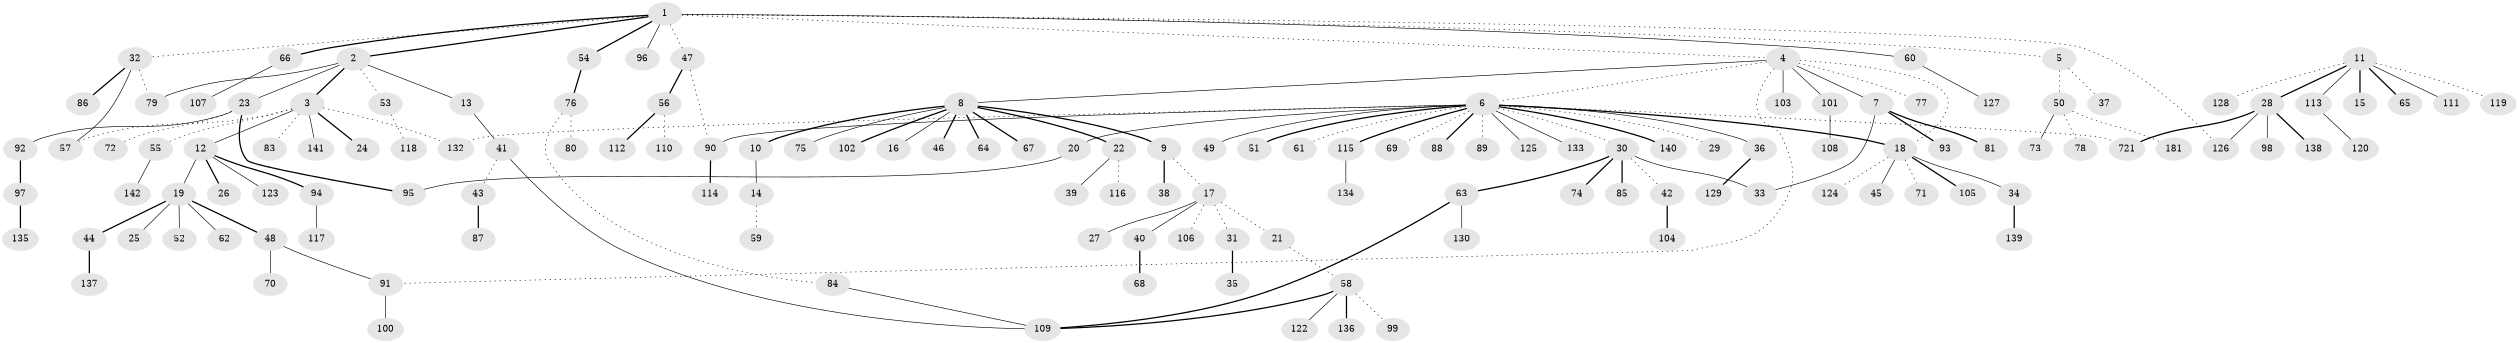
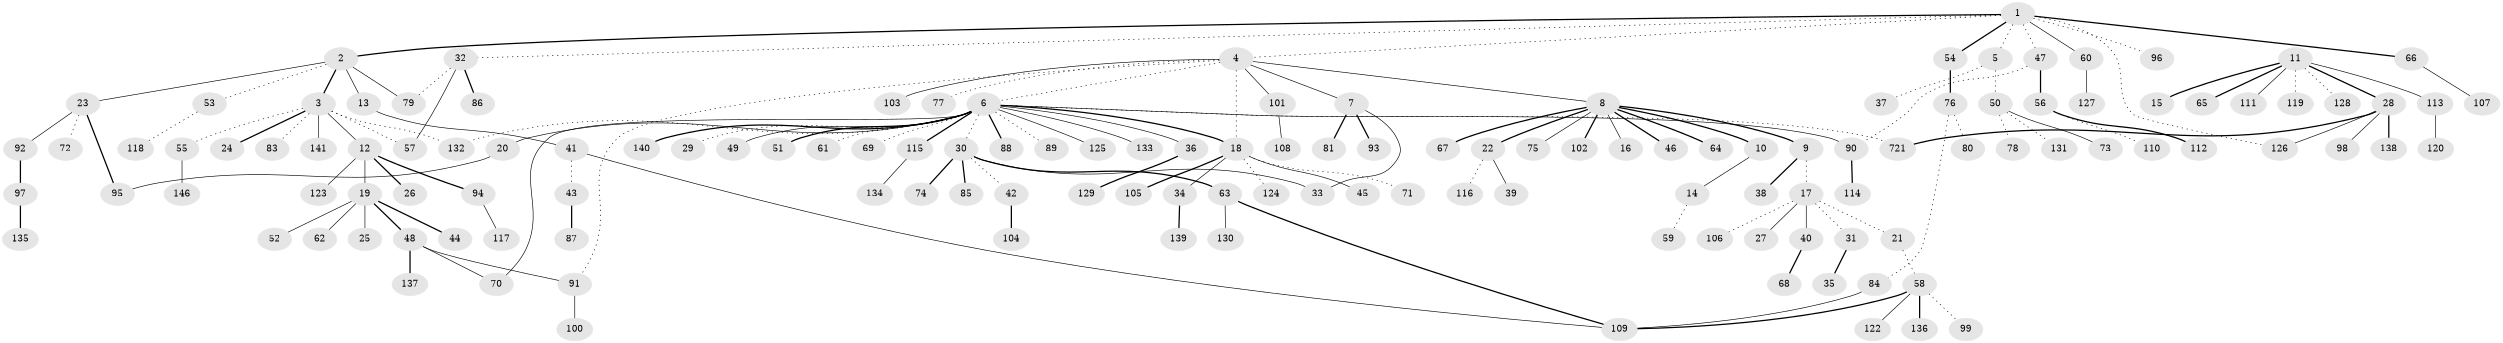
(654, 36) -> (2105, 39)
none -> (699, 120)
(2174, 149) -> (2059, 149)
(133, 194) -> (182, 194)
(89, 262) -> (410, 262)
